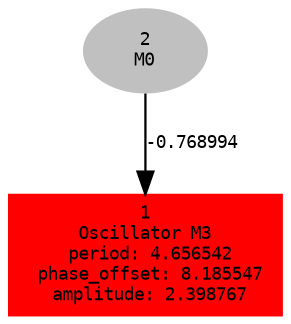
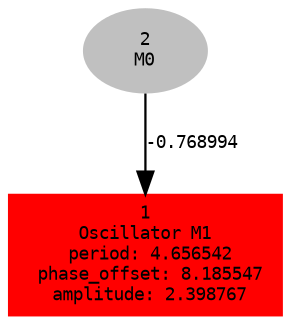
(145, 234) -> (145, 234)
